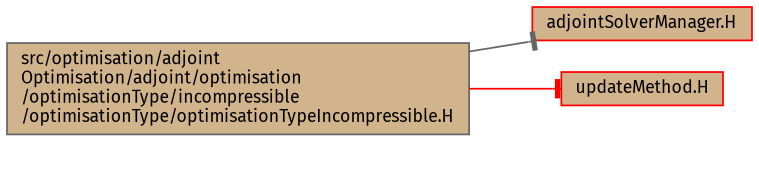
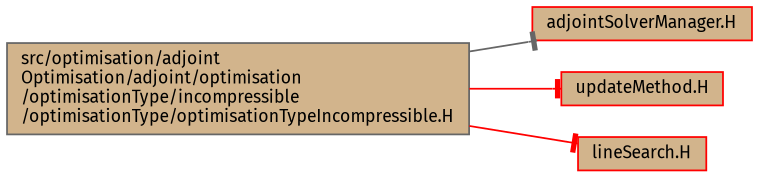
none -> (642, 154)
